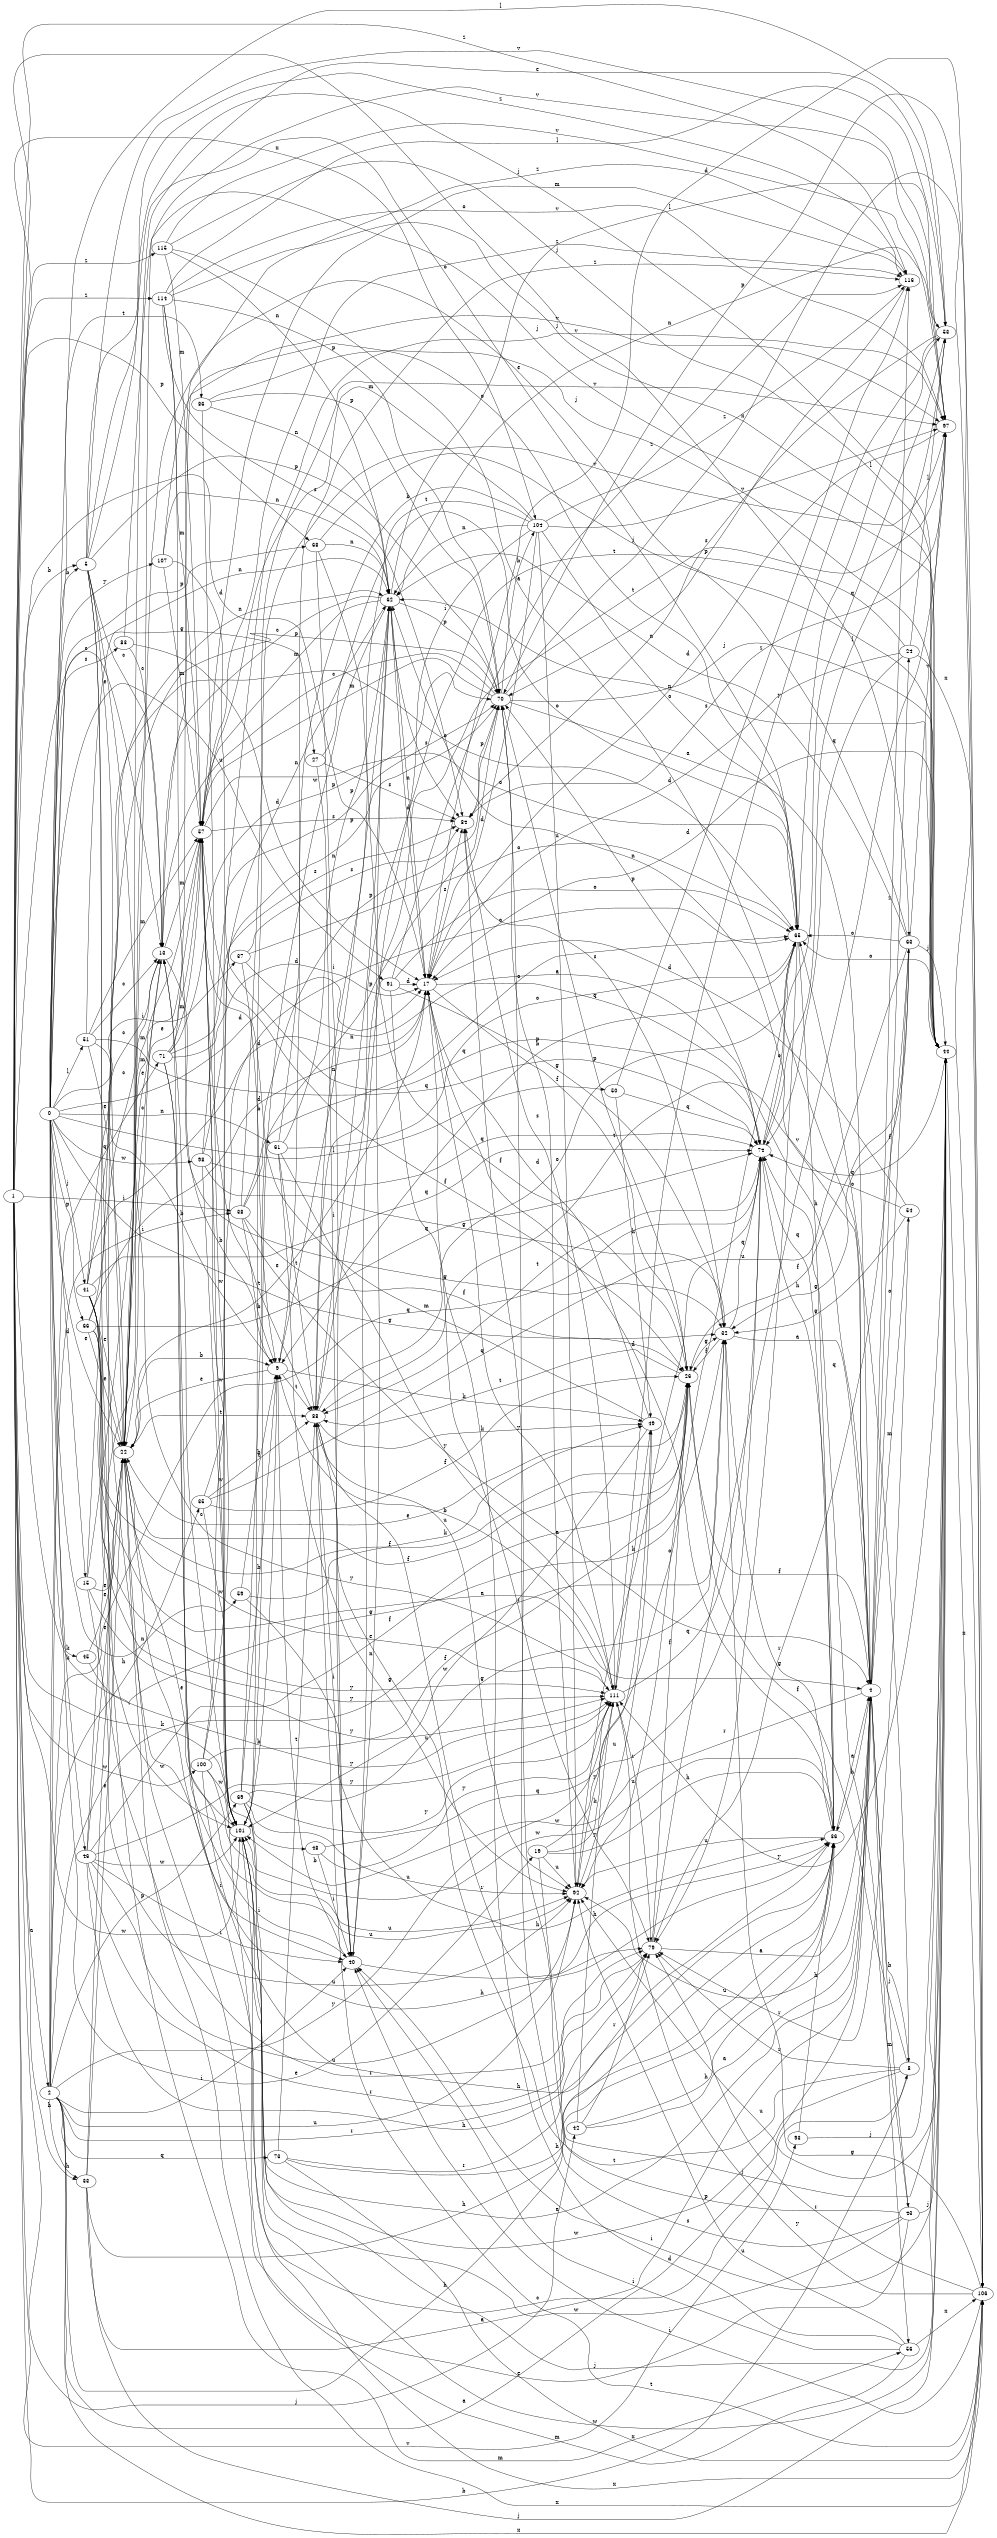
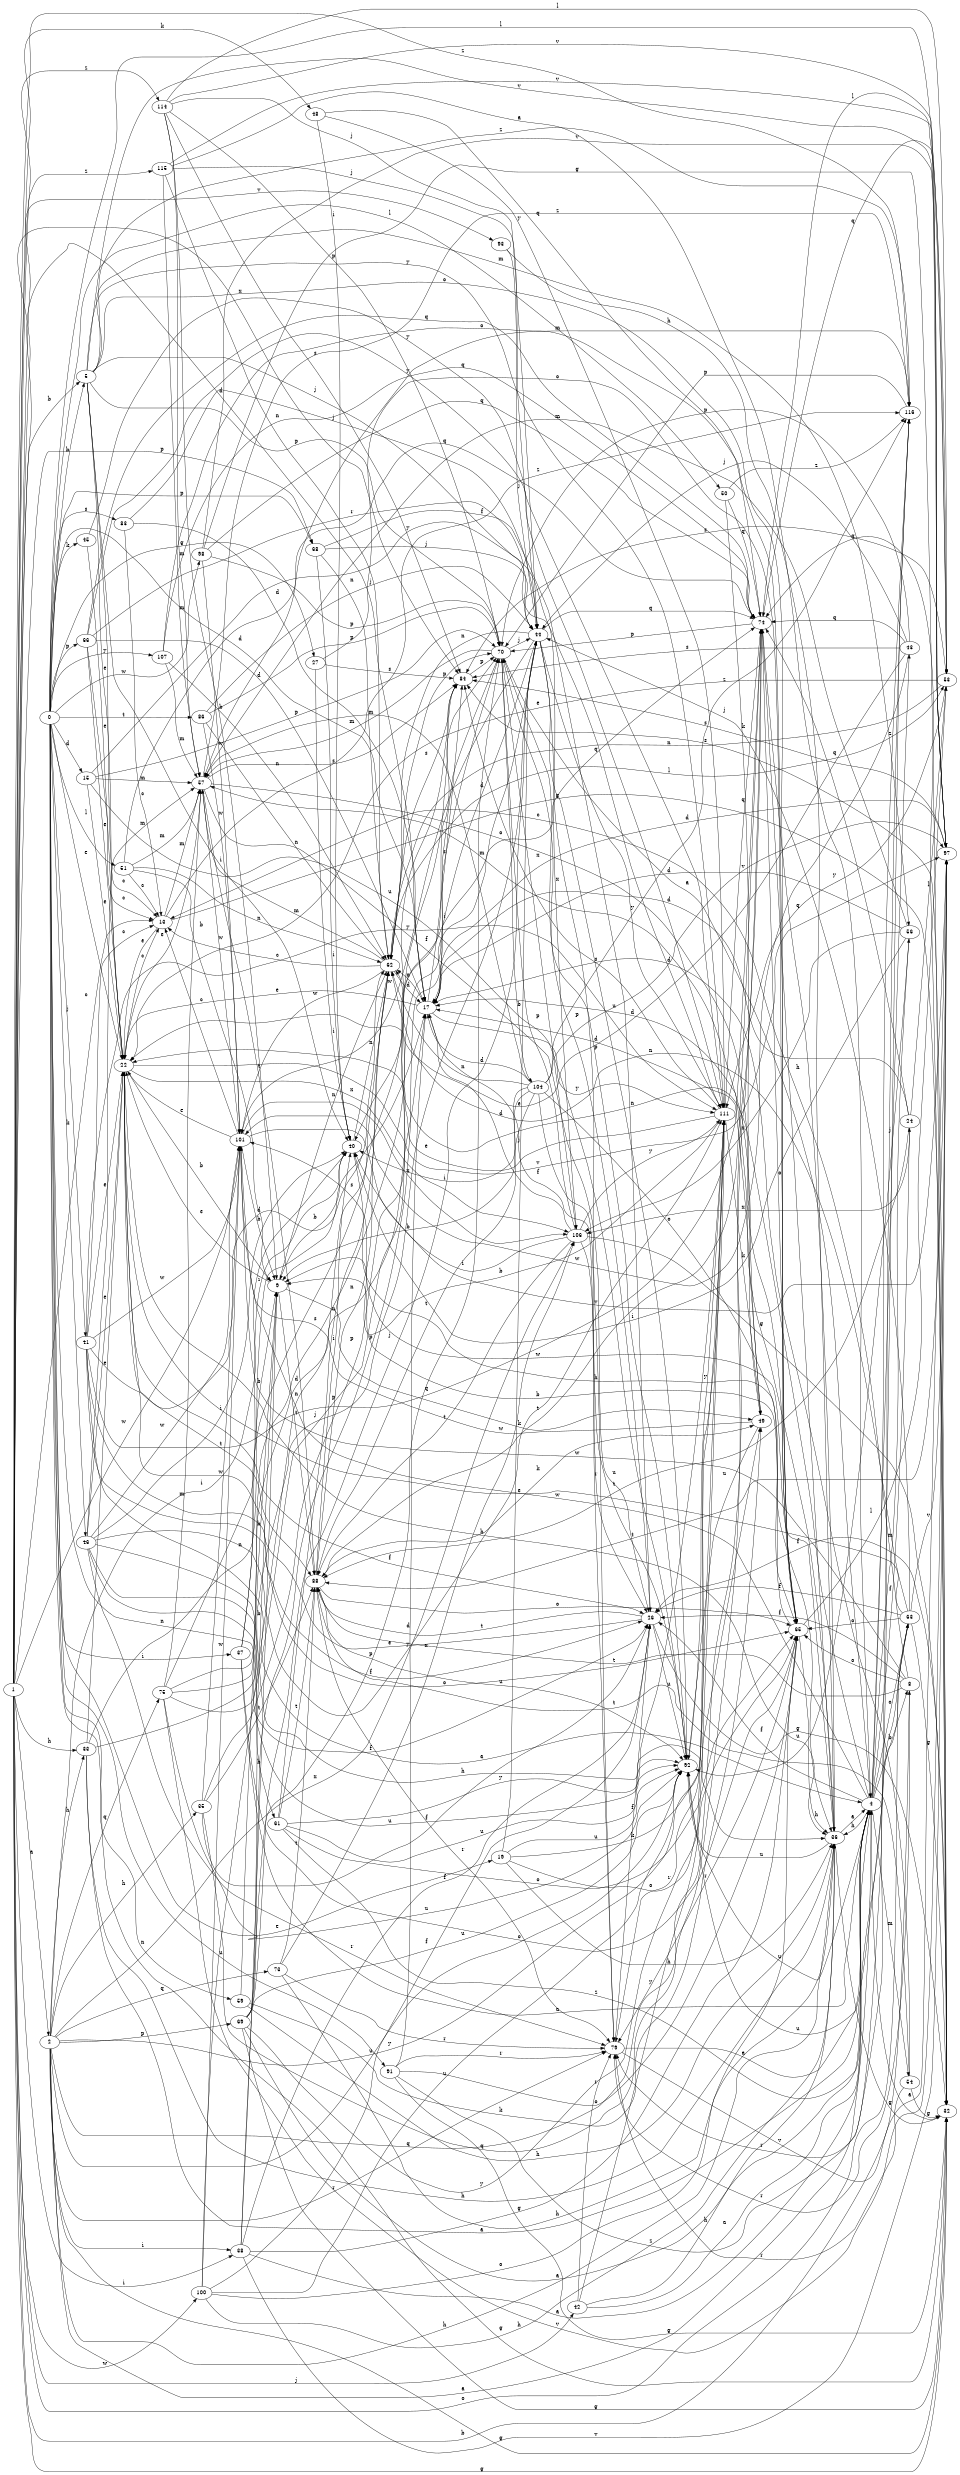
(21, 216) -> (28, 408)
(268, 721) -> none
(912, 960) -> none
(519, 977) -> (519, 2208)
(162, 1057) -> (162, 1693)
(119, 1263) -> none
